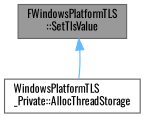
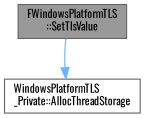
(80, 64) -> (65, 53)
